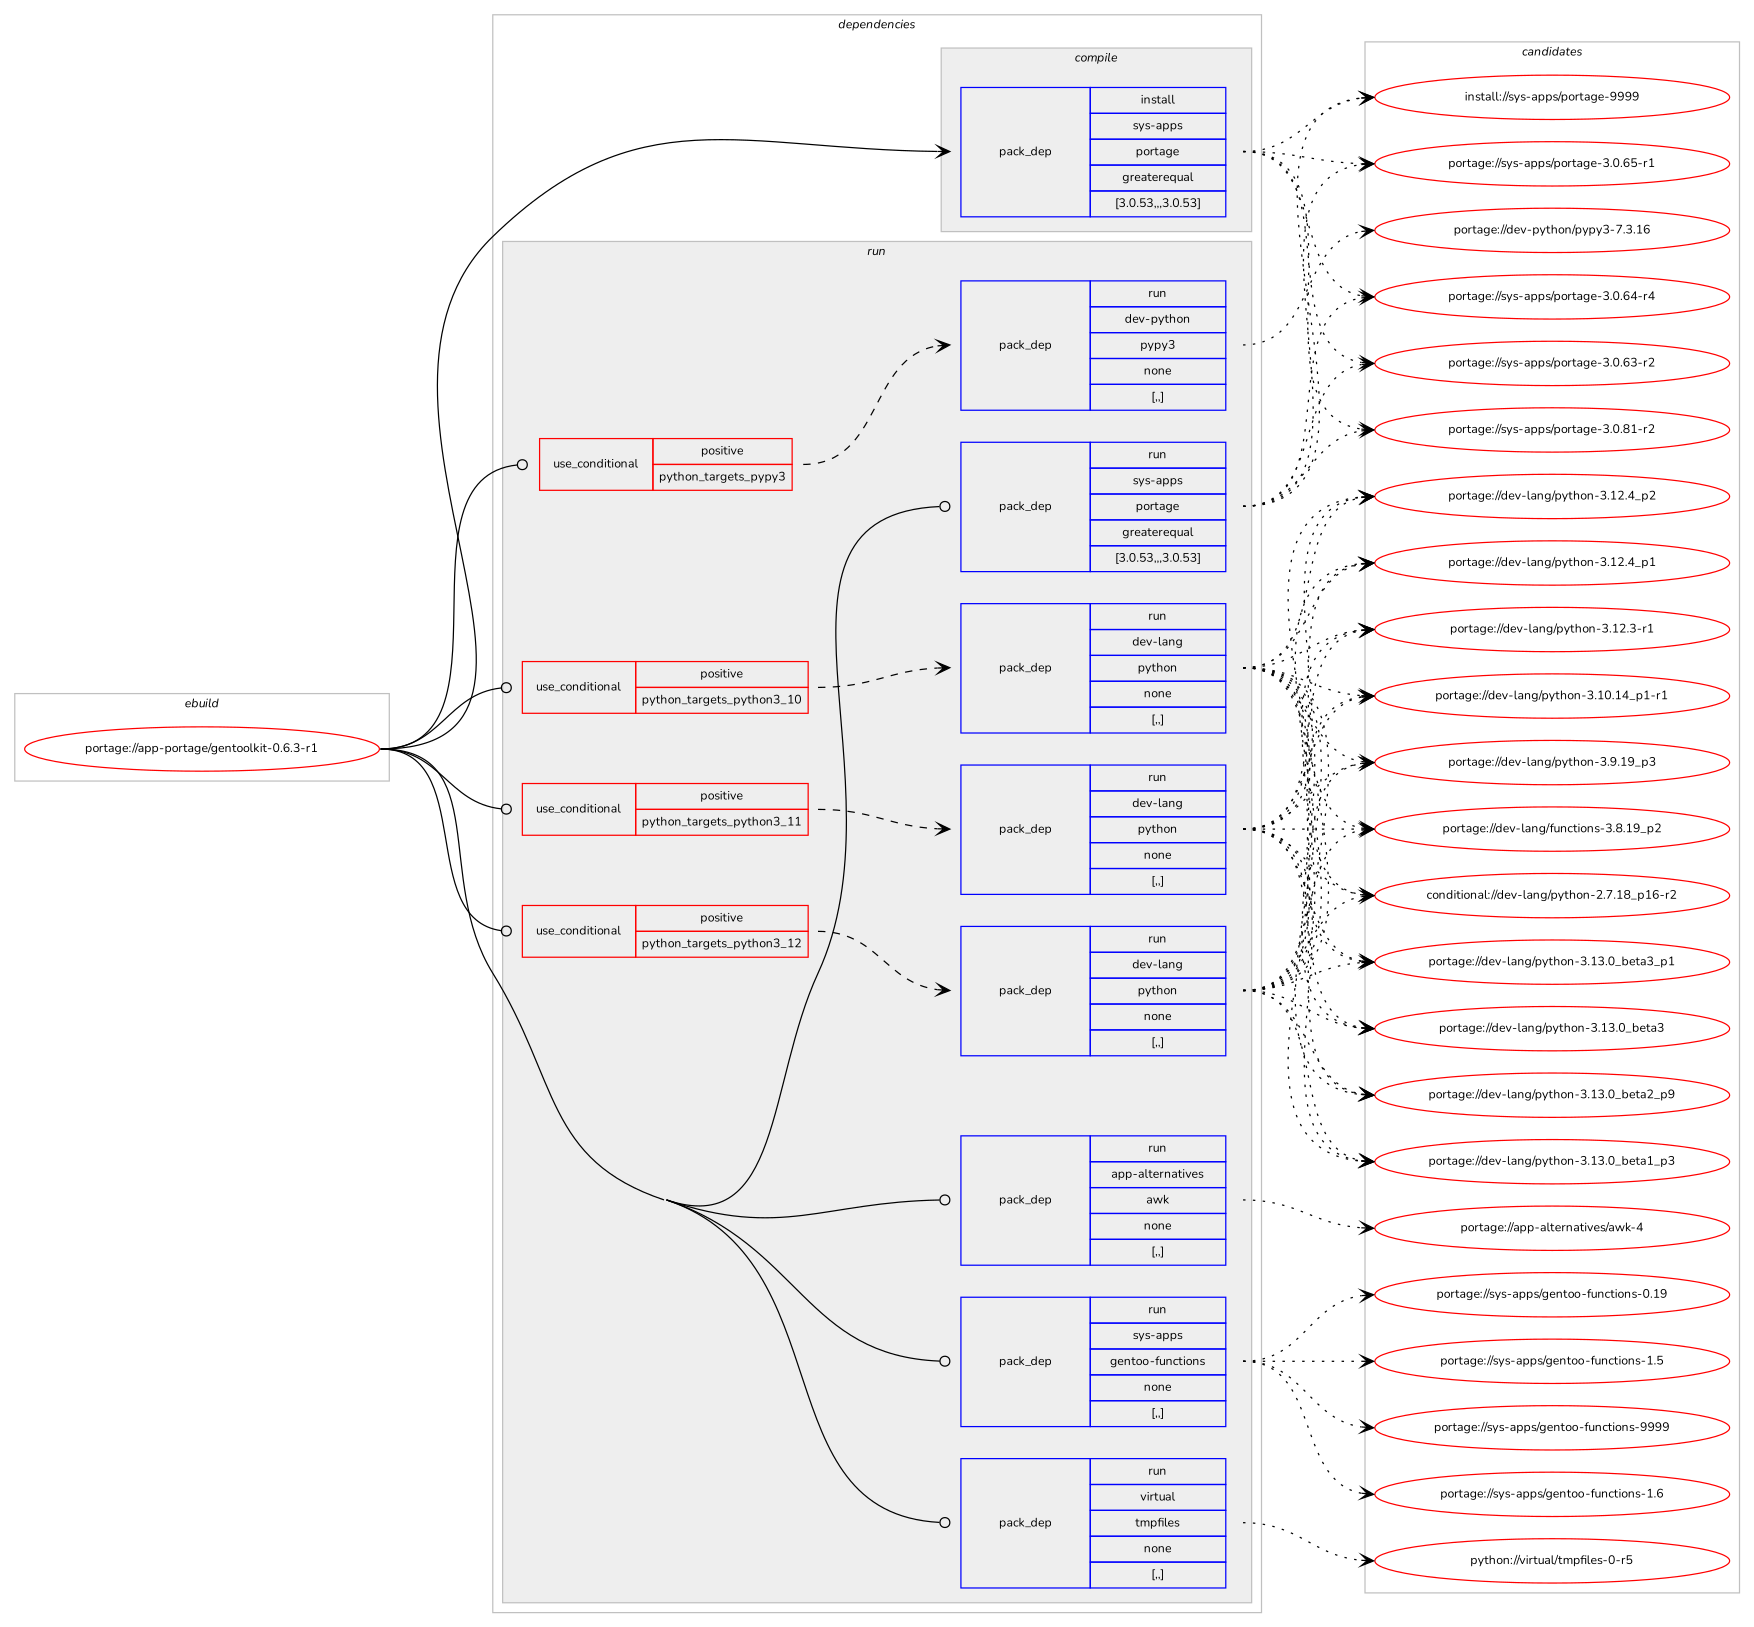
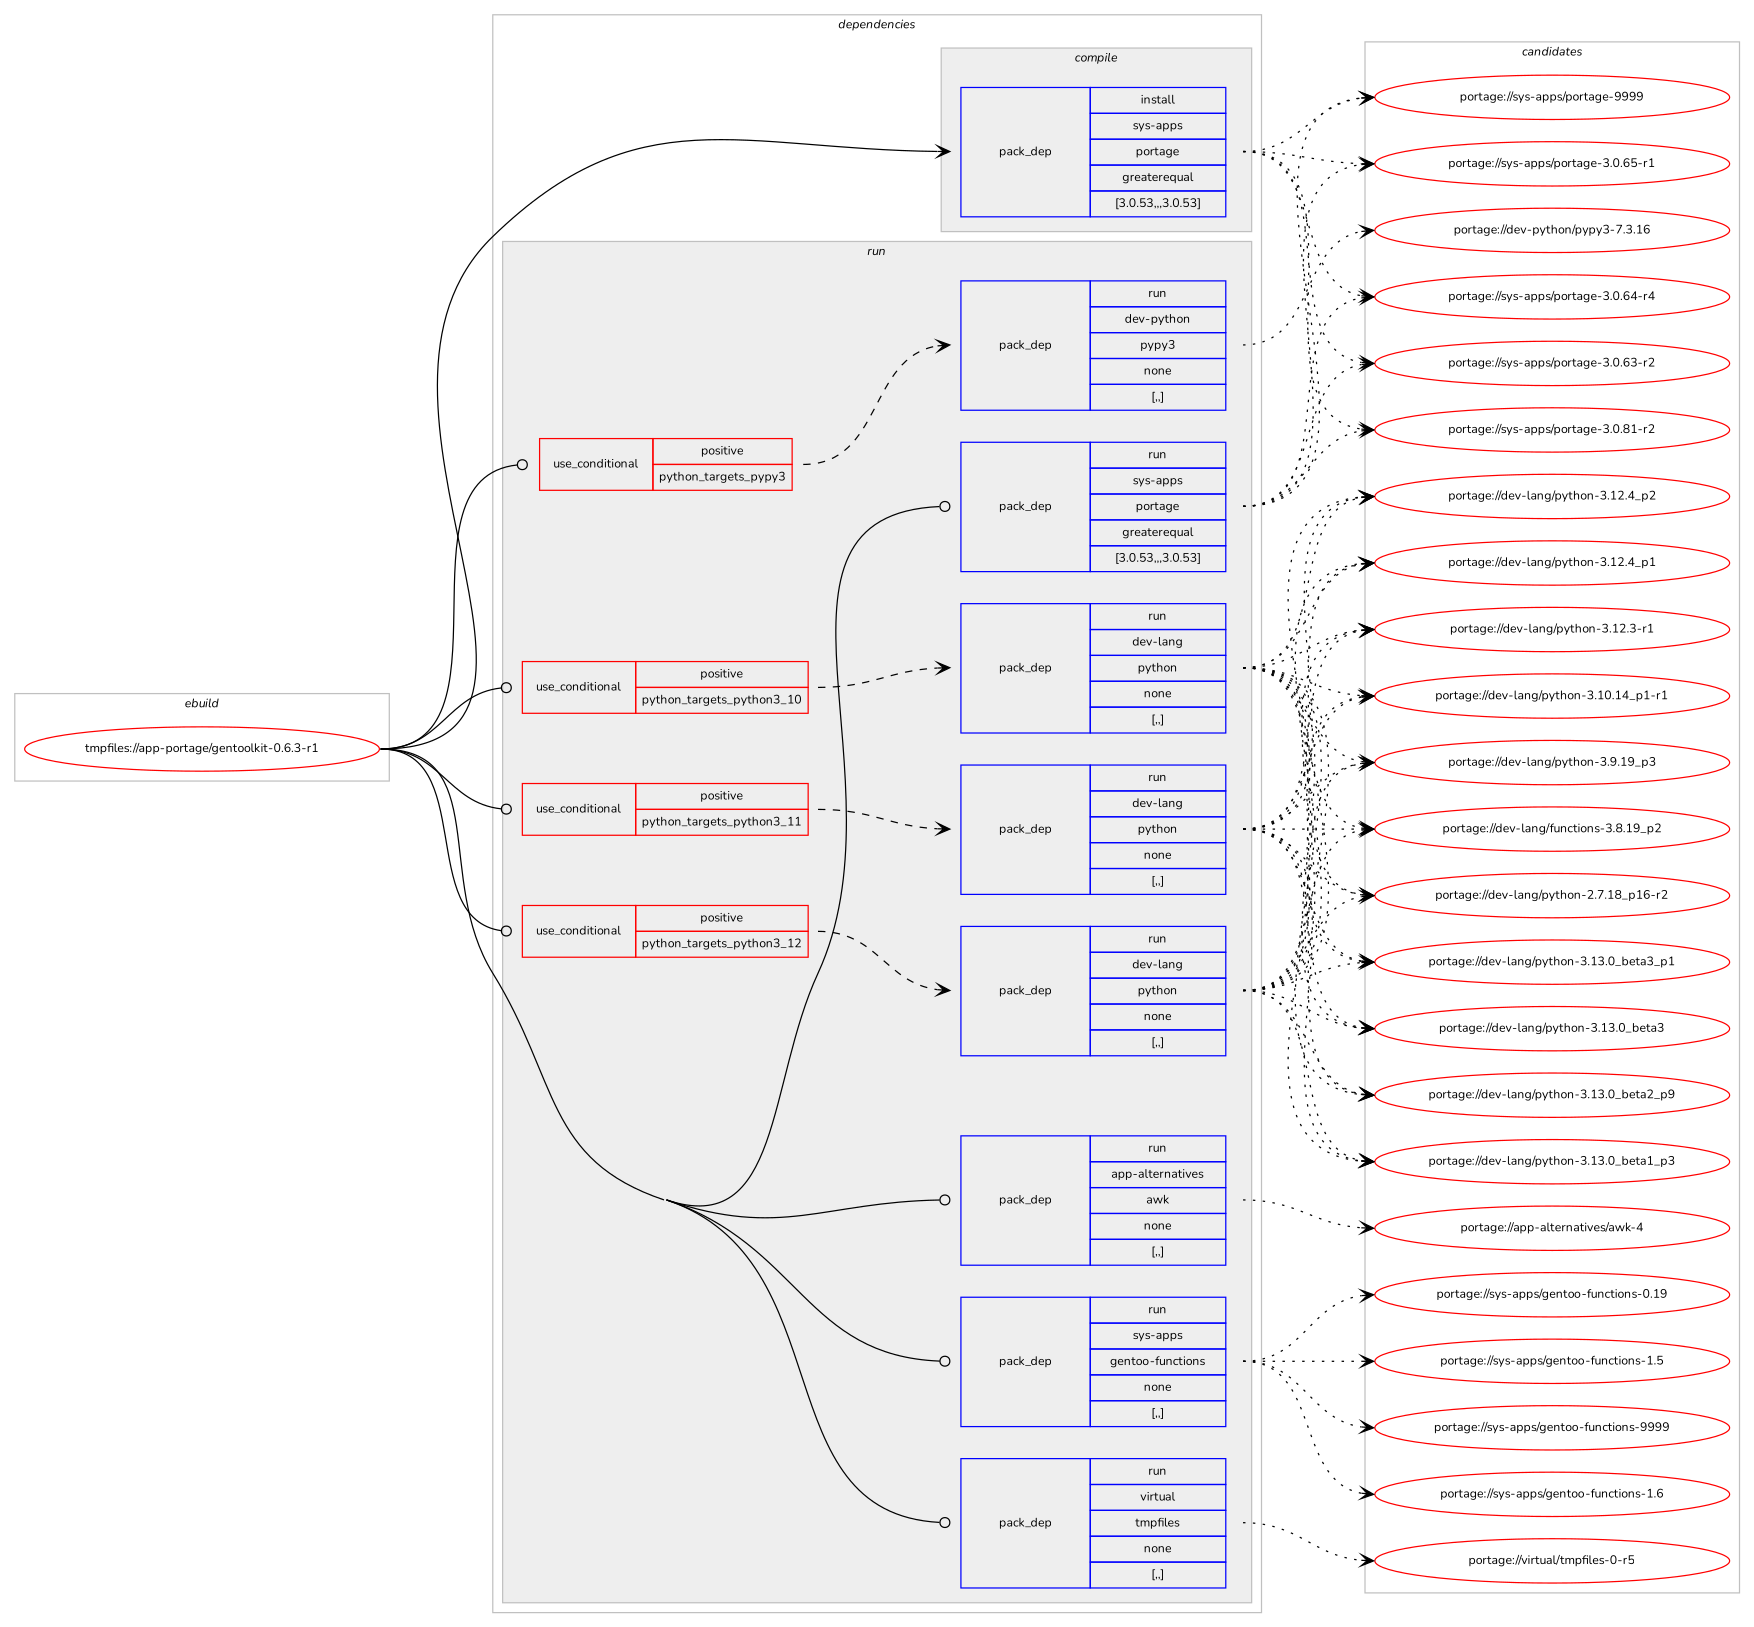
(1552, 97) -> (1552, 97)
(202, 749) -> (202, 749)
(1552, 896) -> (1552, 896)
(1552, 1561) -> (1552, 1561)
